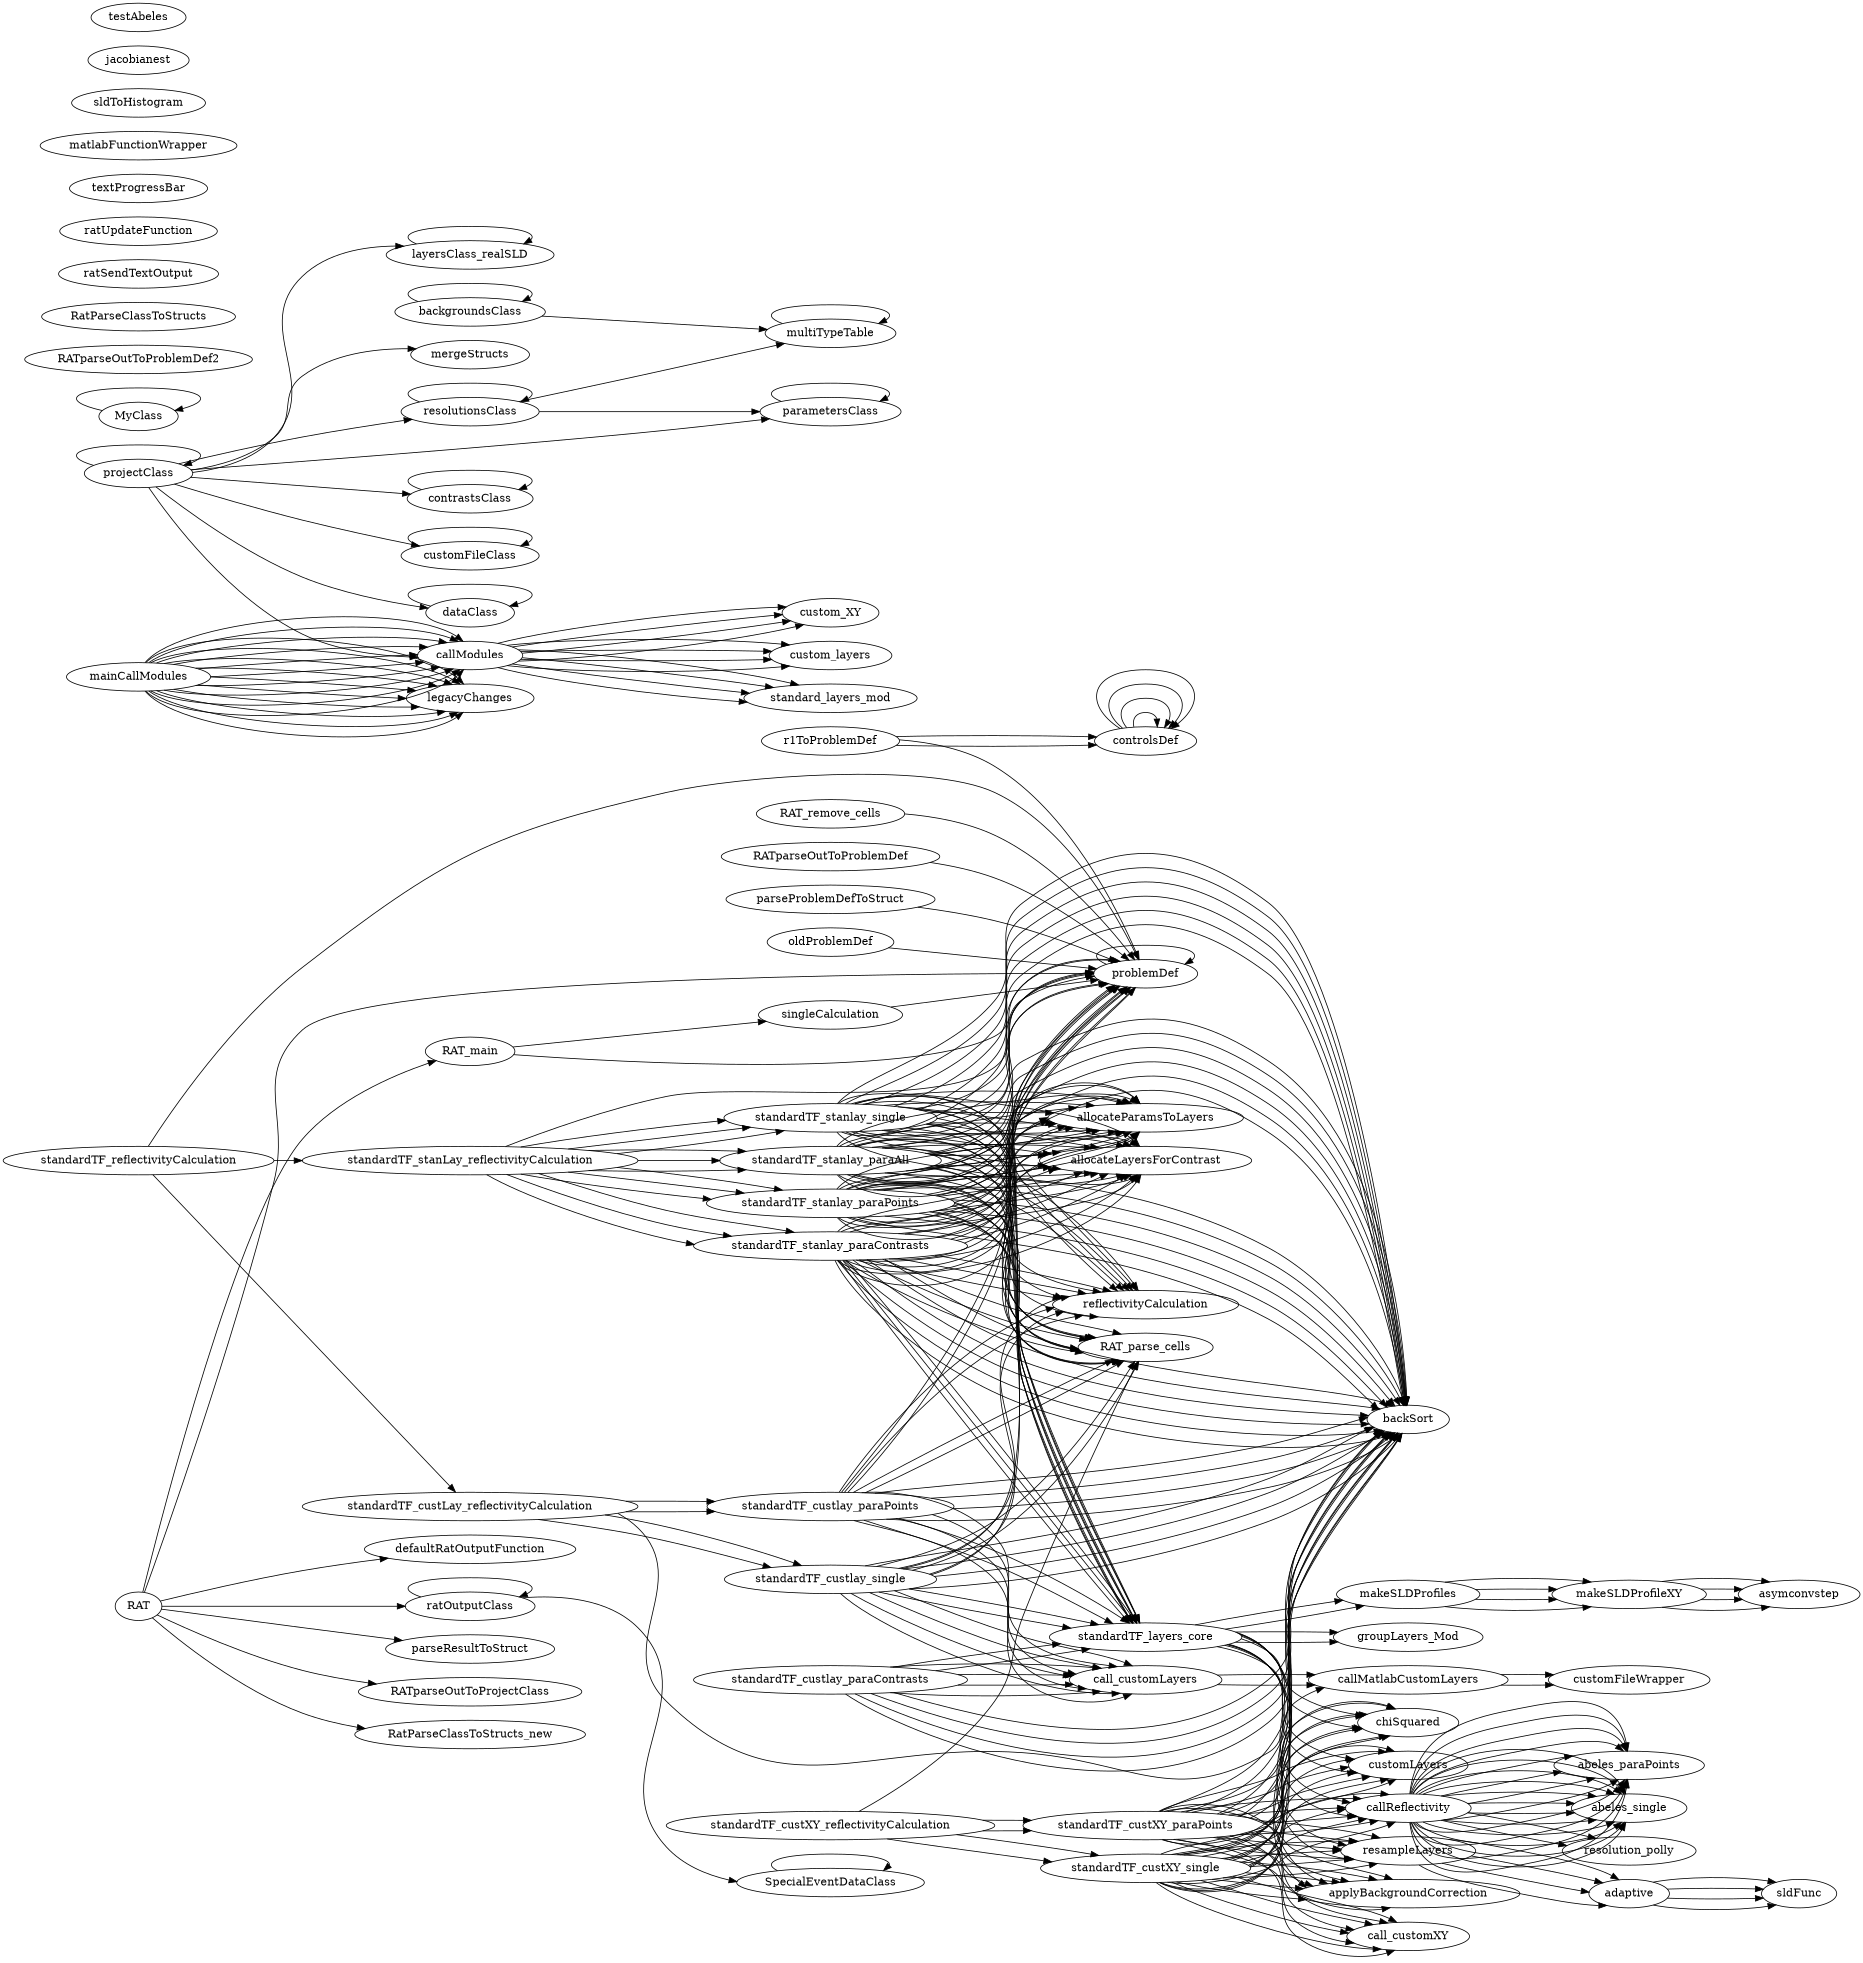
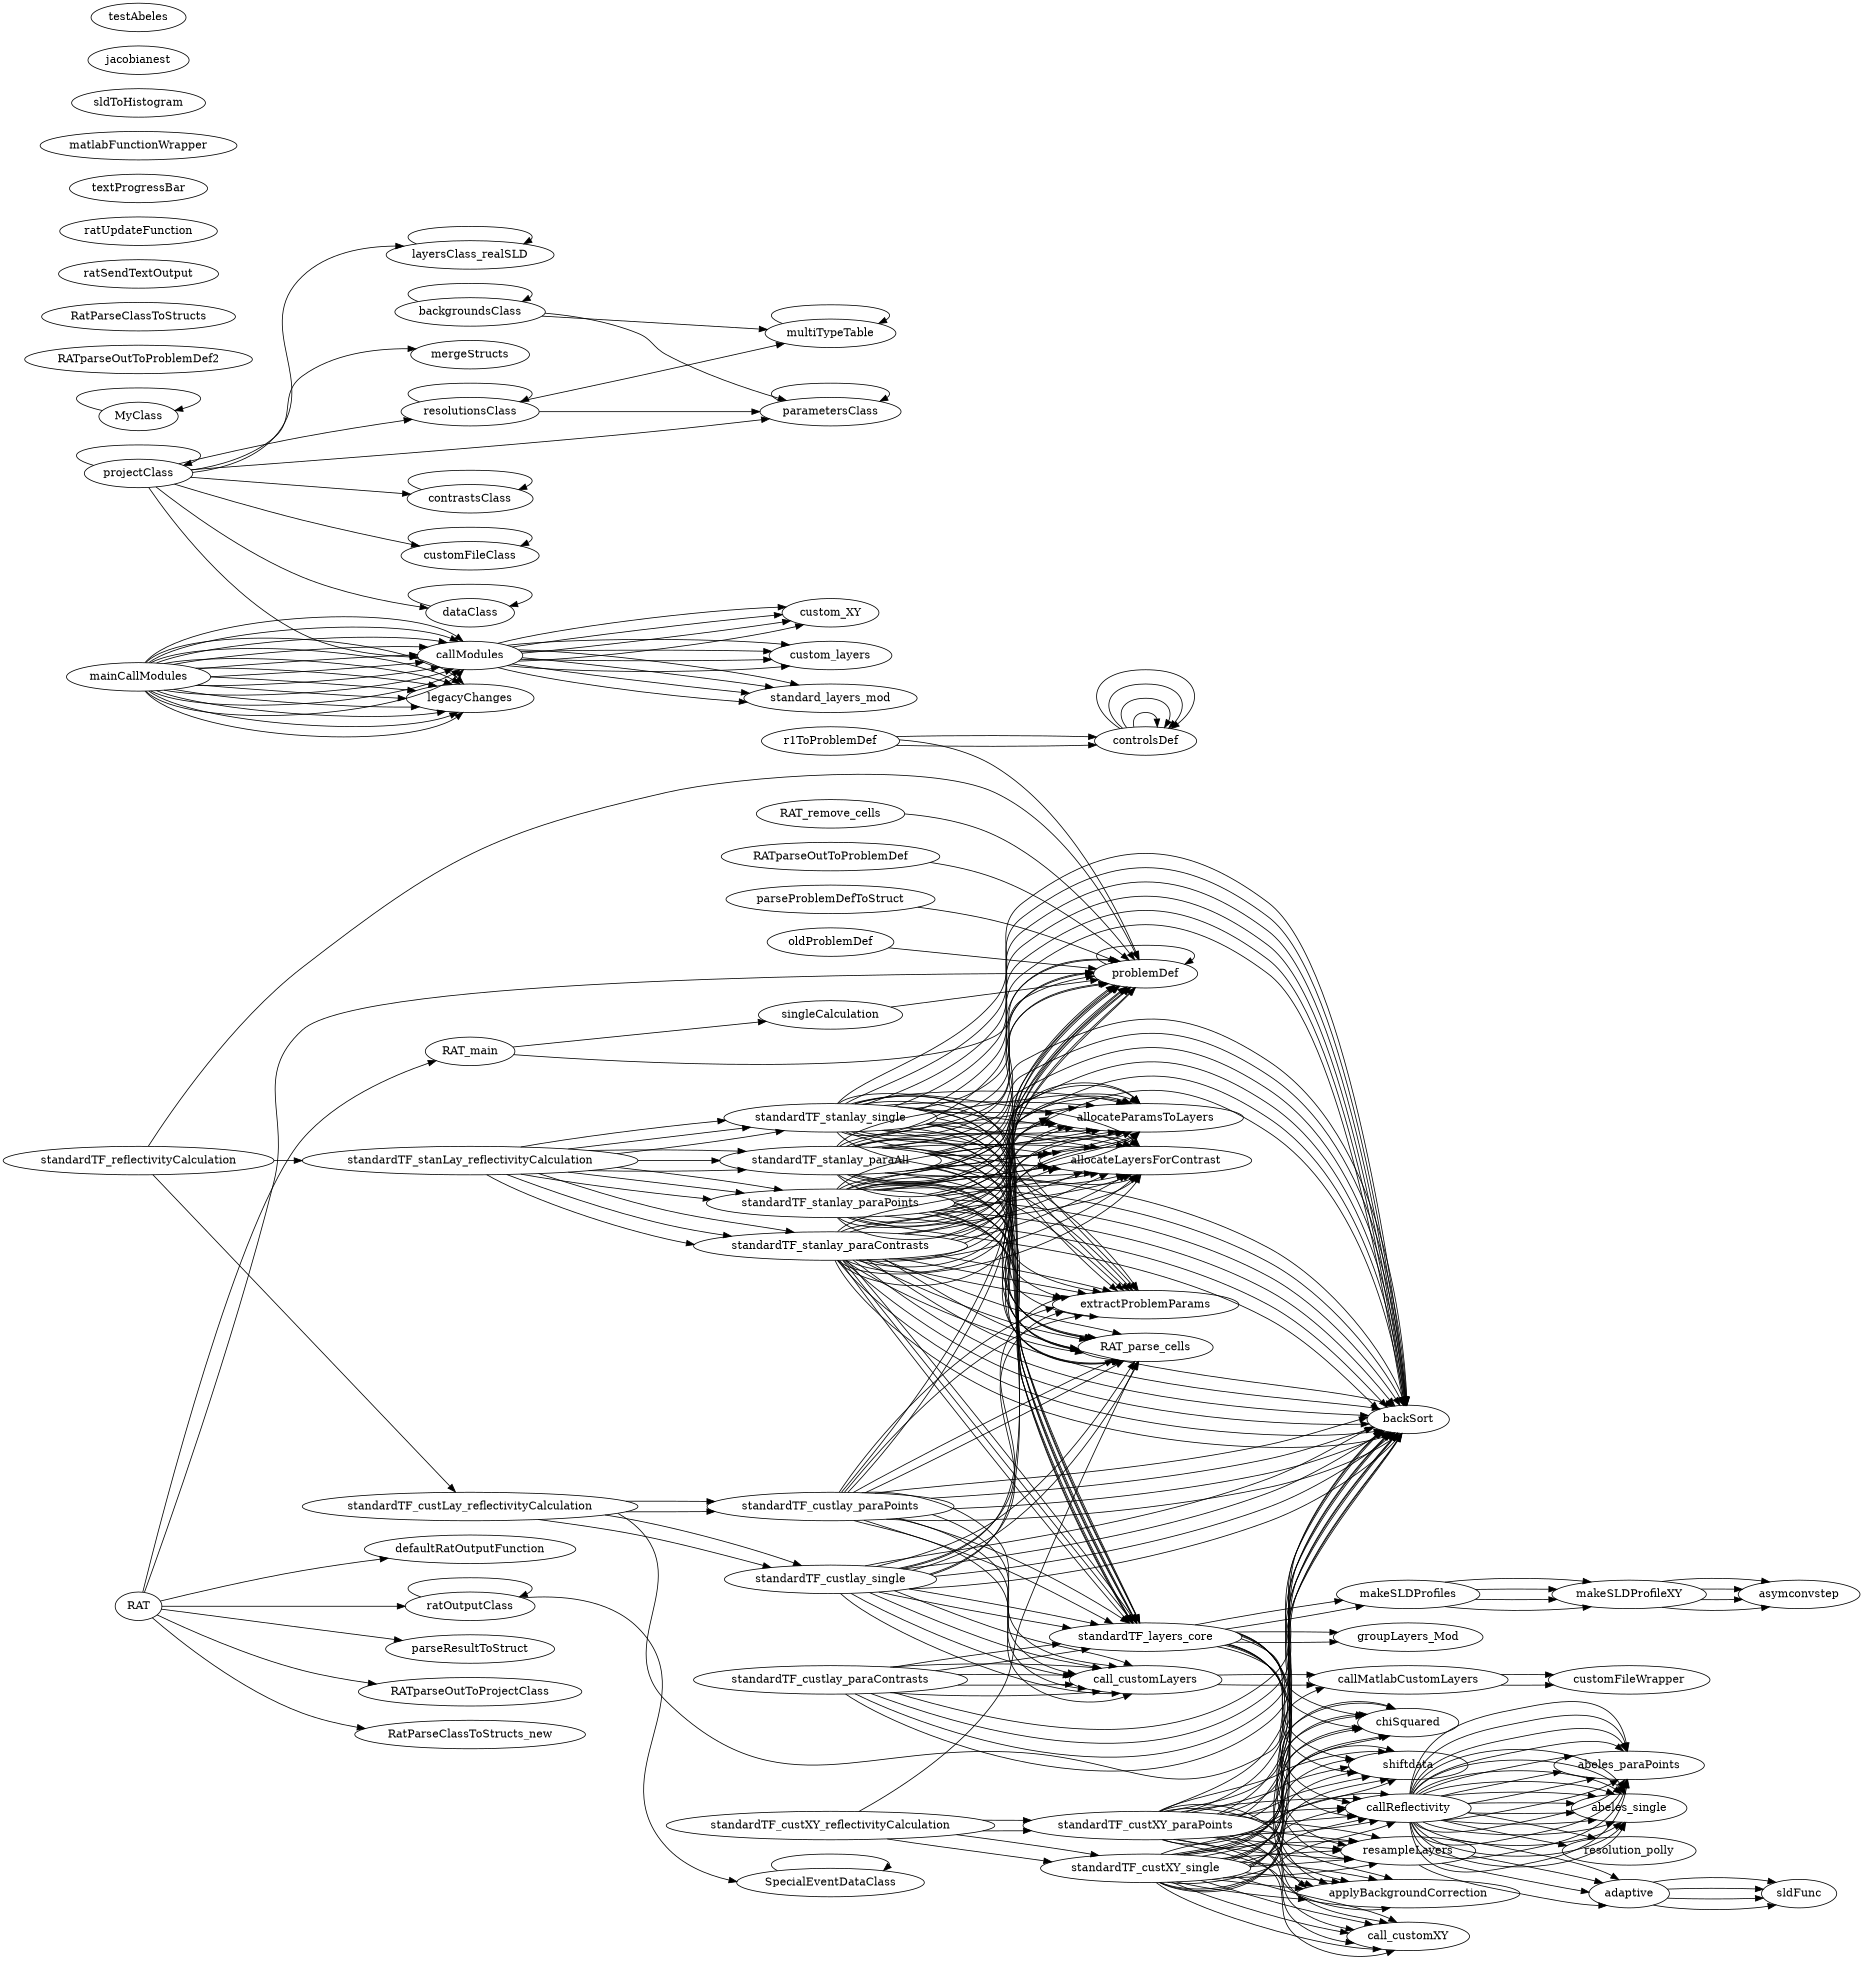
none -> (662, 352)
(820, 1092) -> none
(1146, 1305) -> (1146, 1305)
(1408, 1765) -> (1408, 1765)
